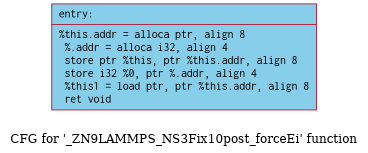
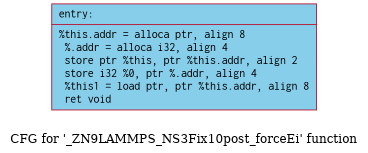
(178, 60) -> (178, 60)
